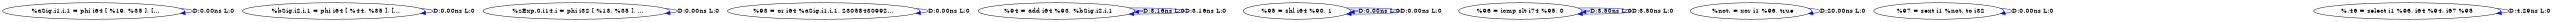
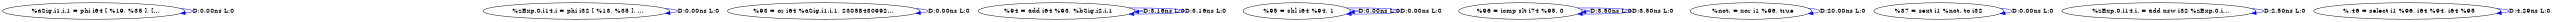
(334, 11) -> none
(1297, 11) -> (1297, 11)
(1939, 11) -> (1939, 11)
none -> (2159, 11)
(2407, 11) -> (2407, 11)
